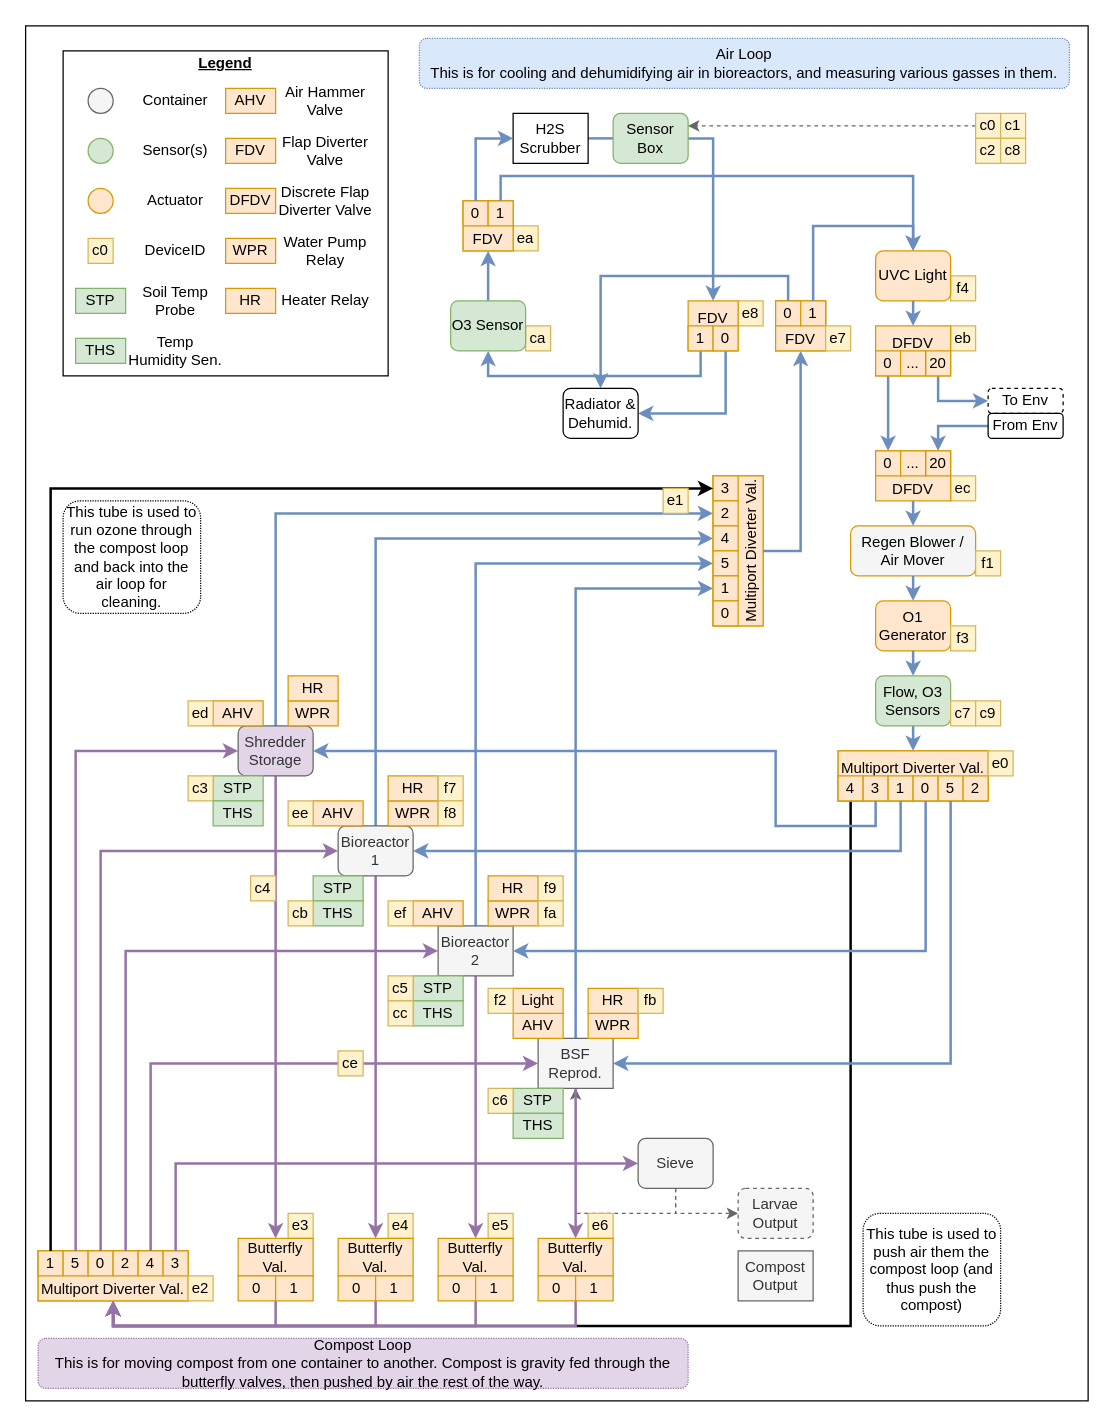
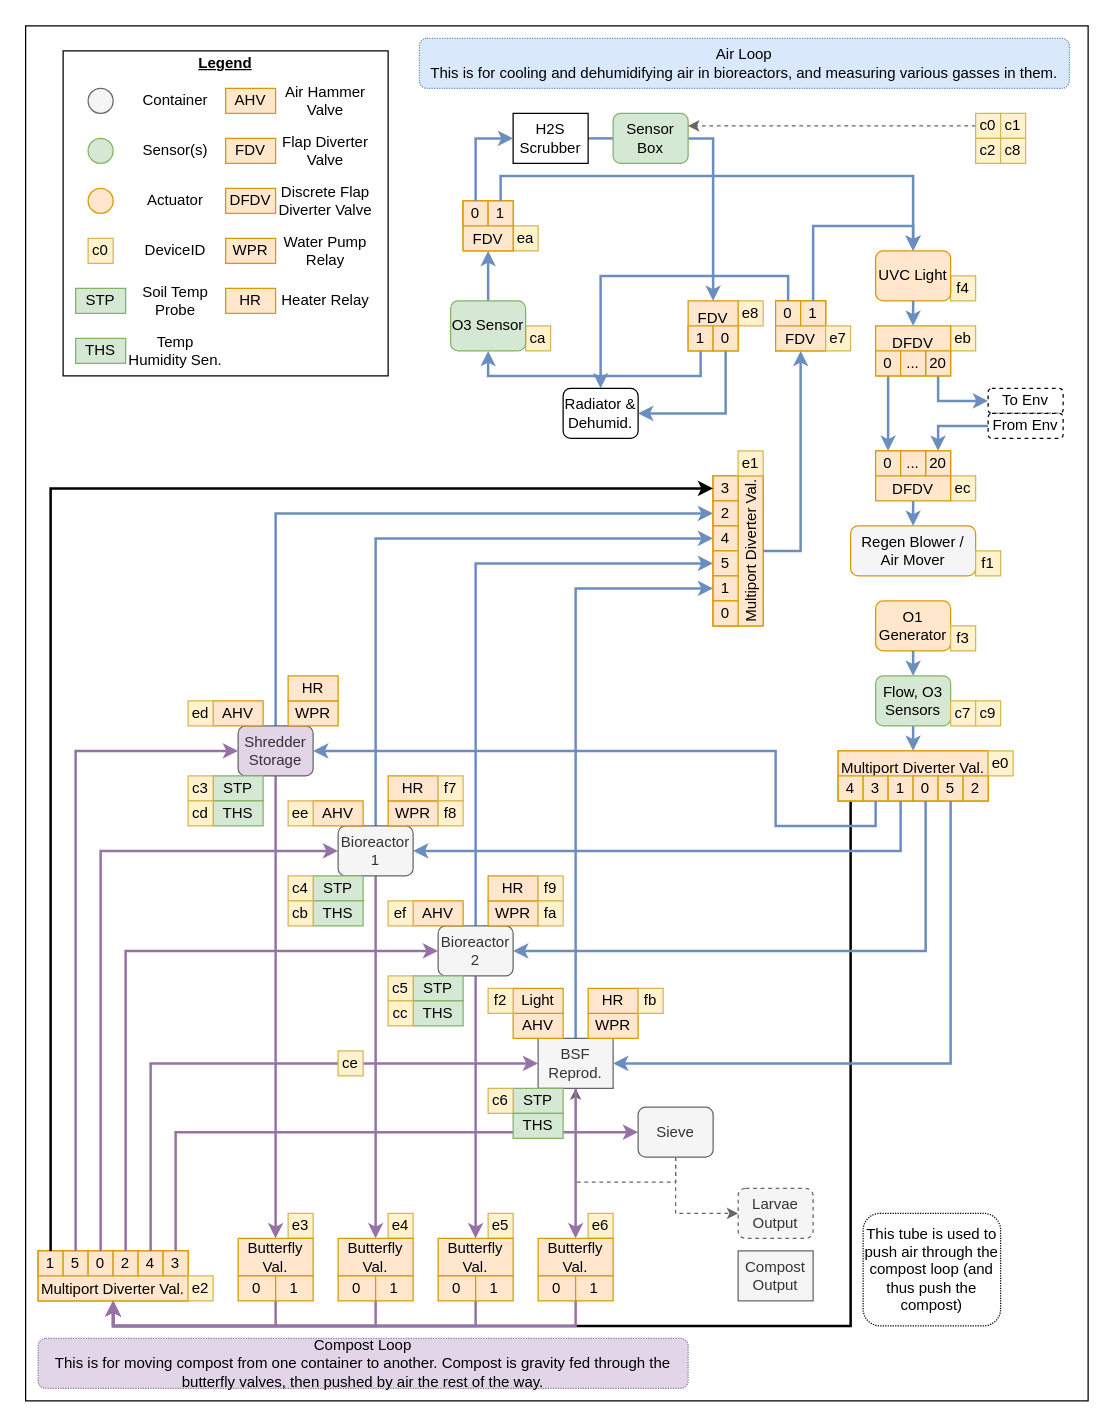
(1026, 426) -> (1026, 426)
(676, 501) -> (751, 463)
(132, 557) -> none
(913, 583) -> none
none -> (201, 813)
(263, 888) -> (301, 888)
(476, 951) -> (476, 951)
(676, 1163) -> (676, 1132)
(932, 1269) -> (932, 1269)
